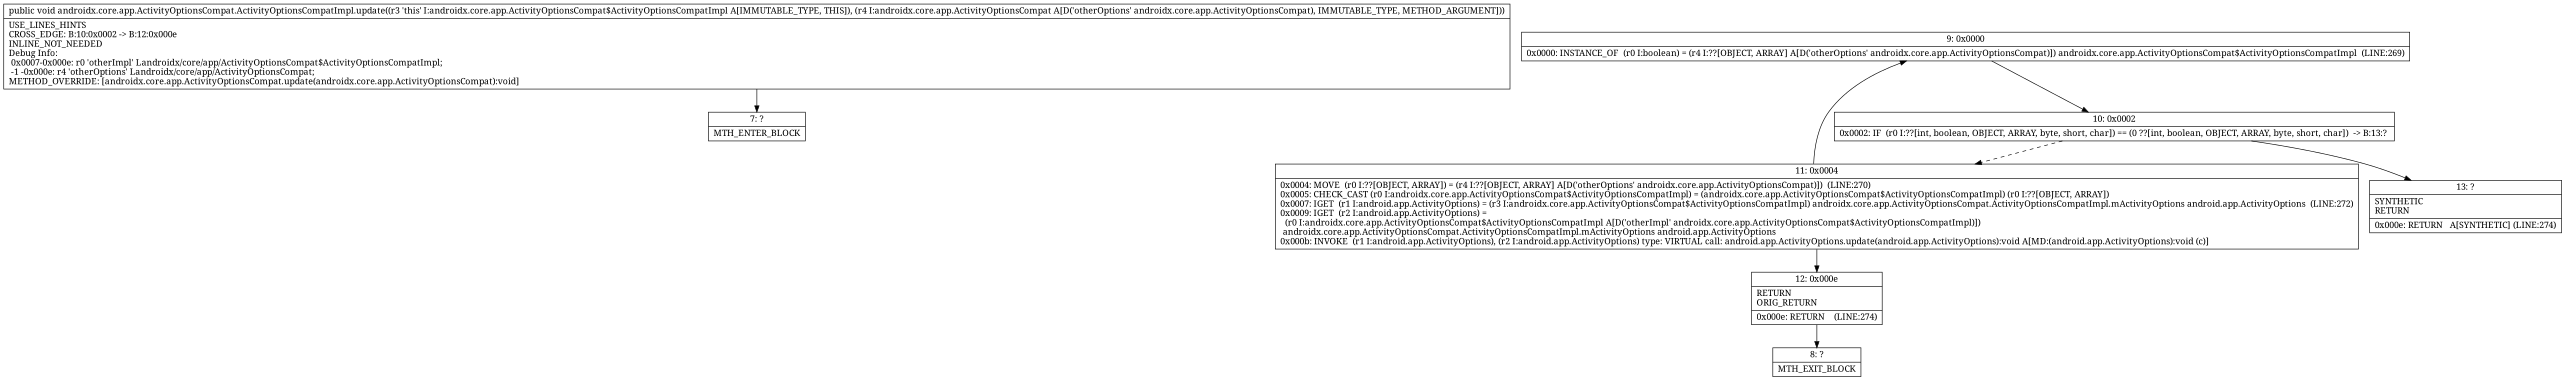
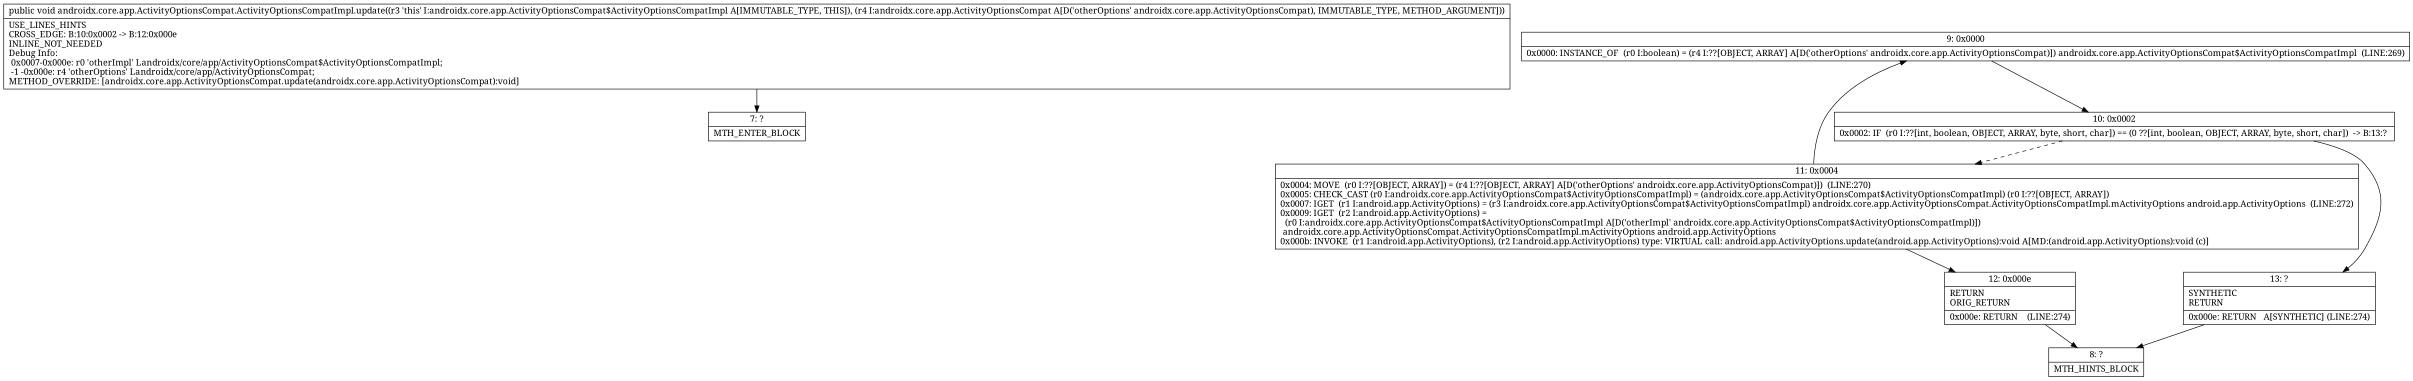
none -> (2173, 335)
(1817, 369) -> (2096, 369)
